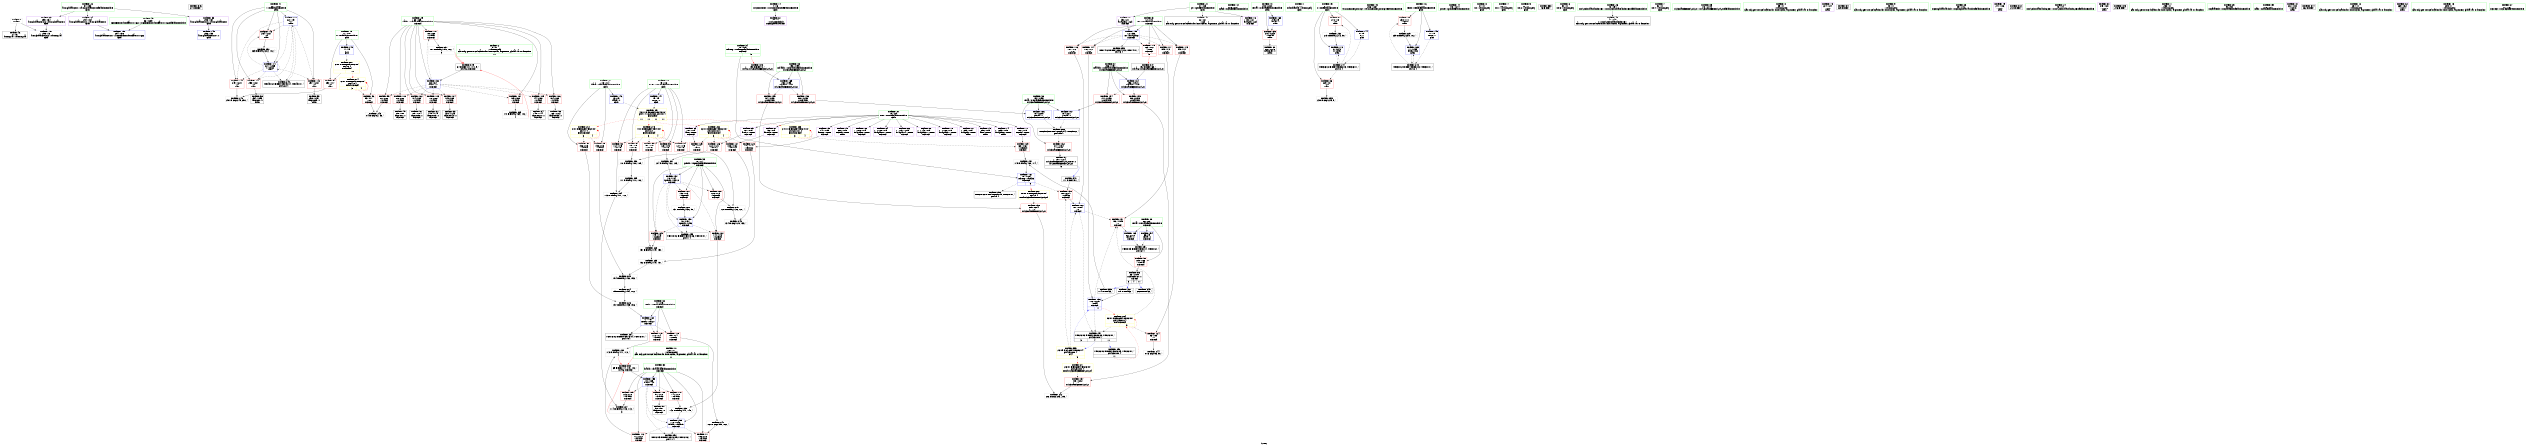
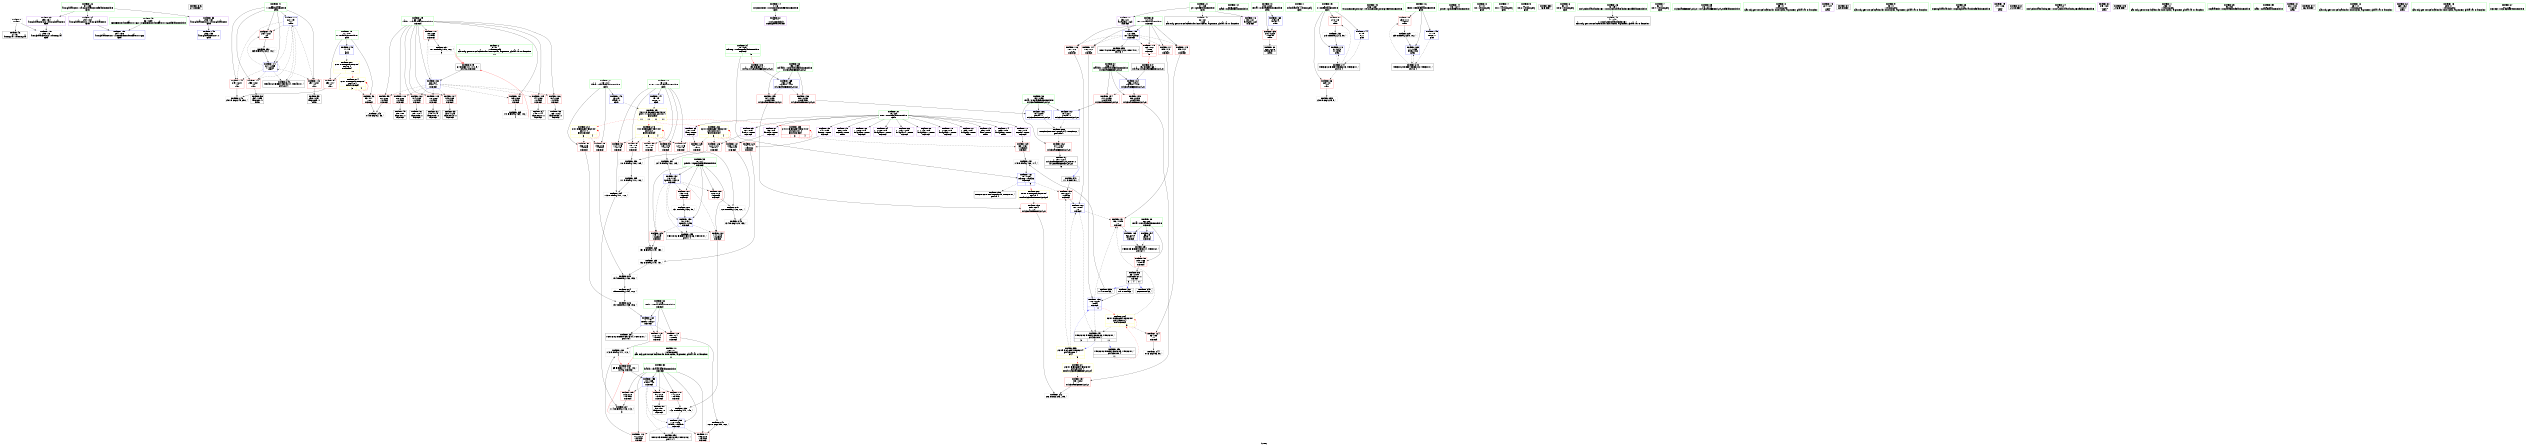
(795, 132) -> (795, 132)
